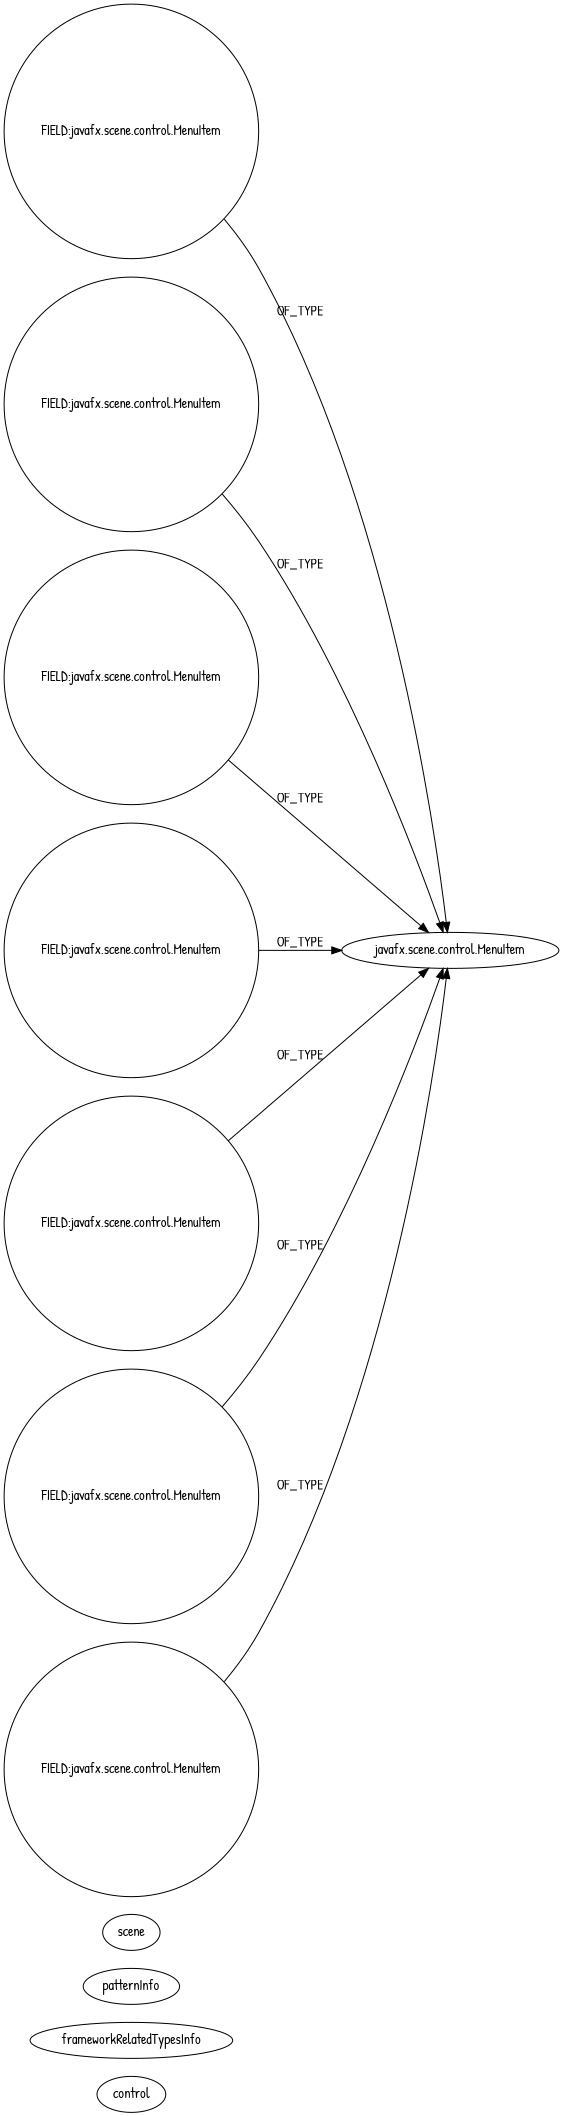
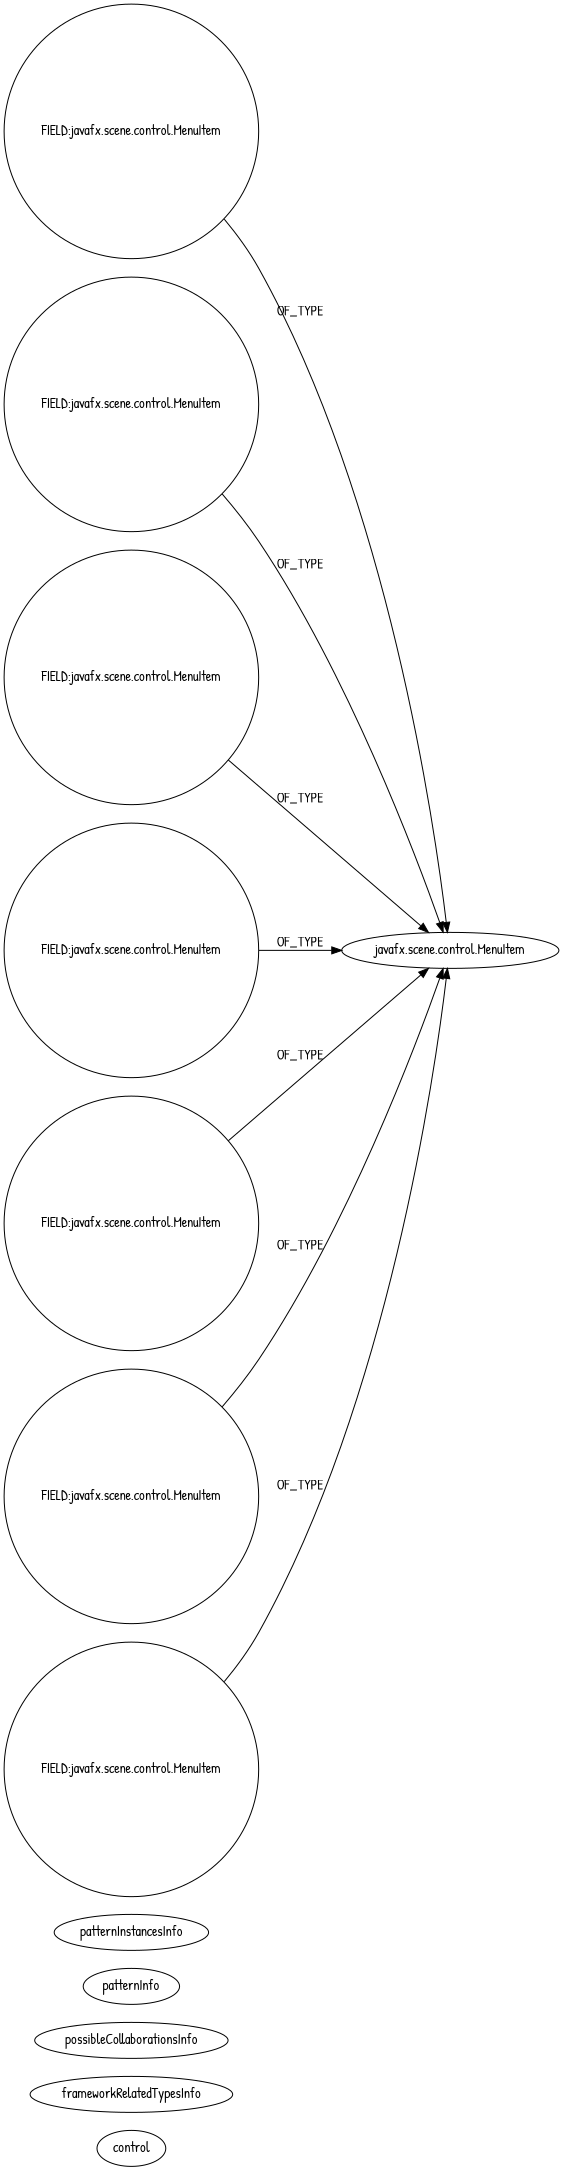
(131, 1932) -> (131, 1932)
none -> (131, 2040)
